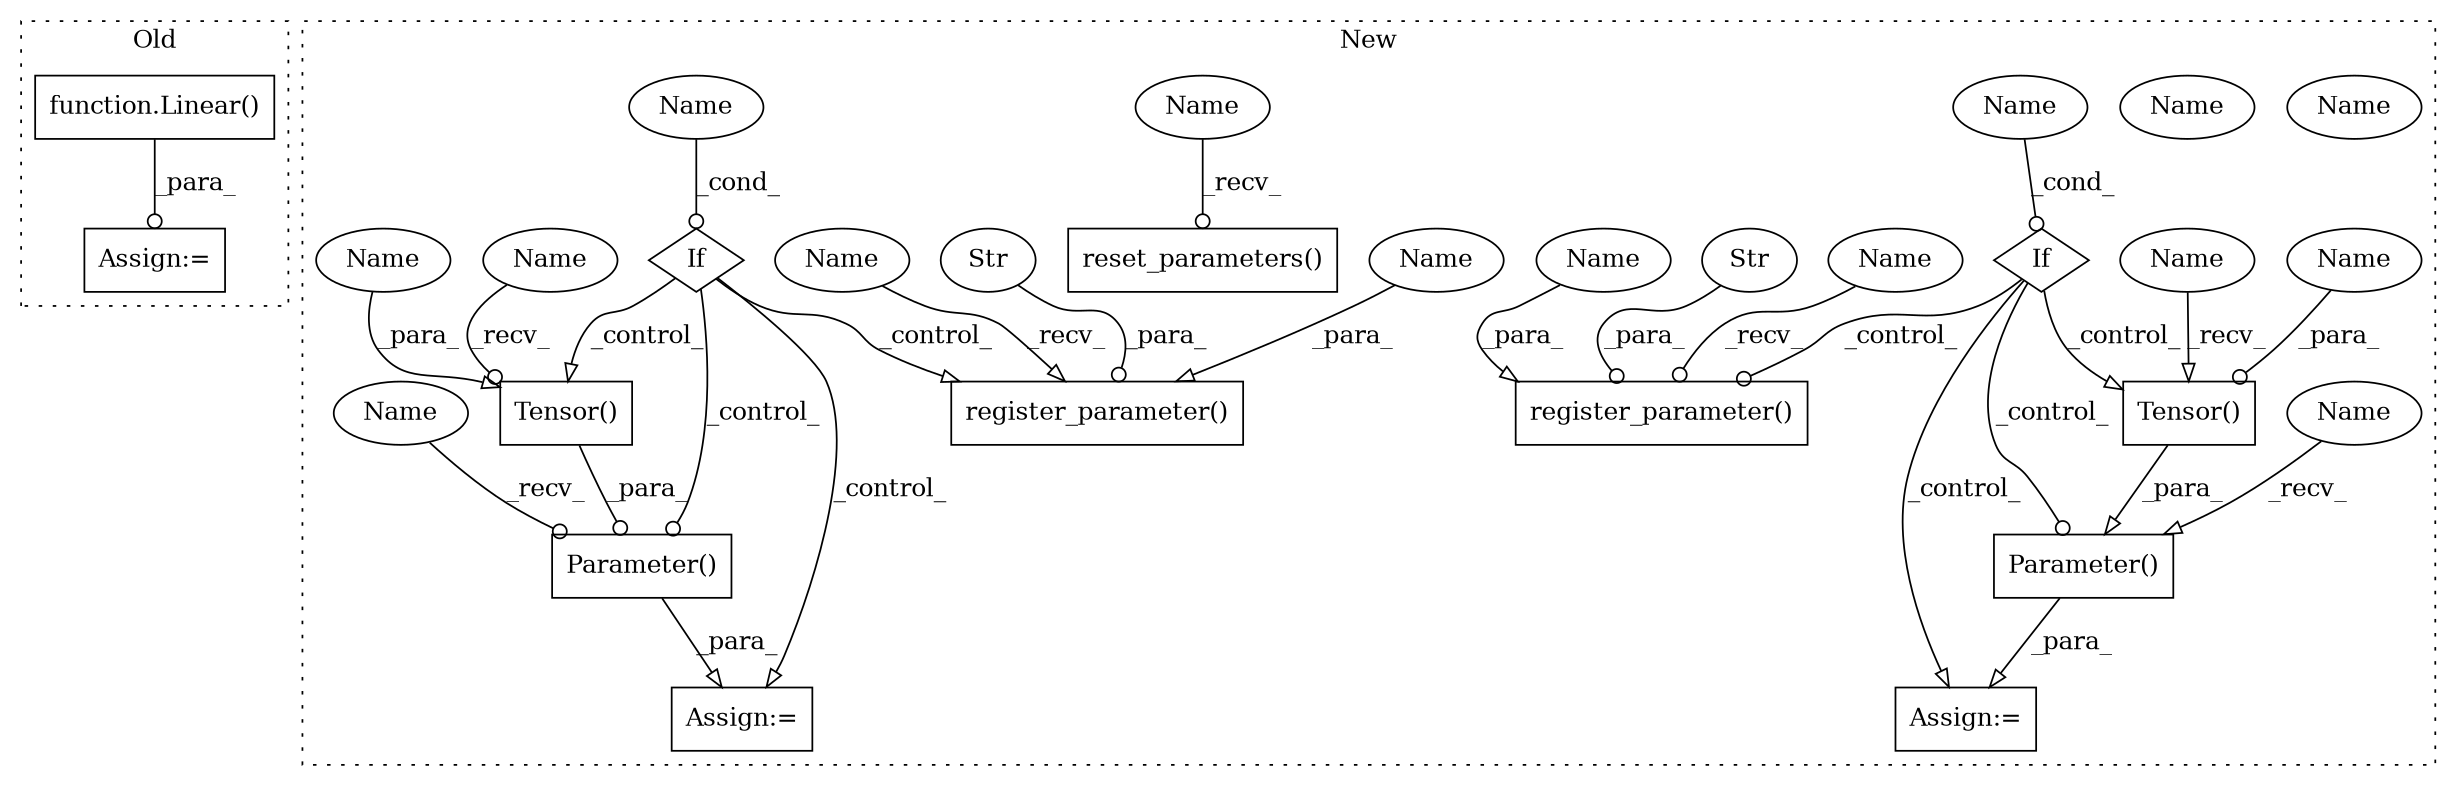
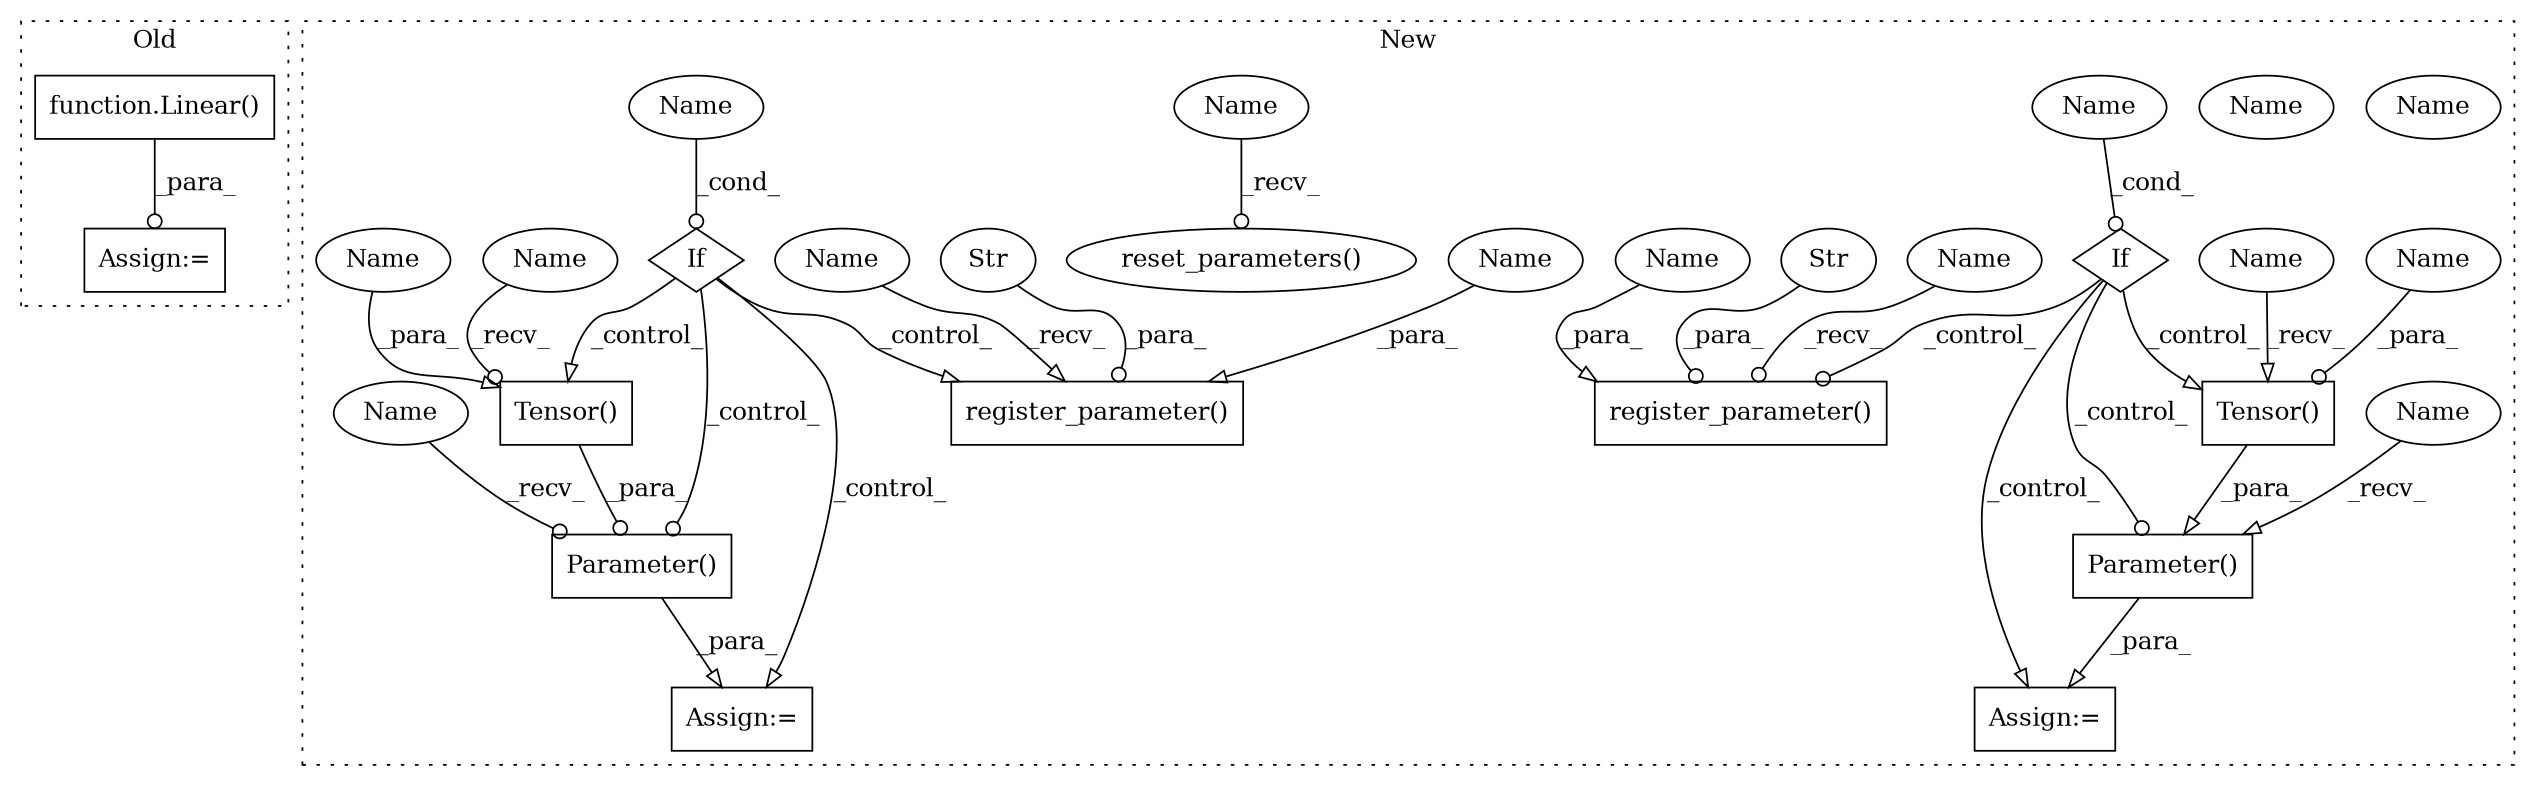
(1203, 260) -> (1241, 260)
